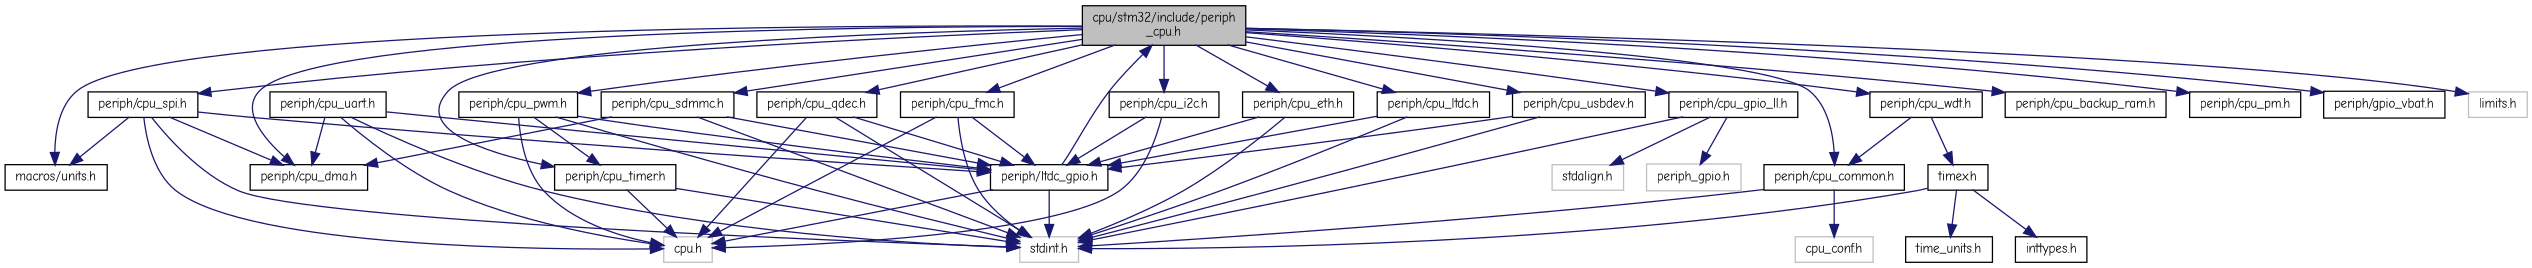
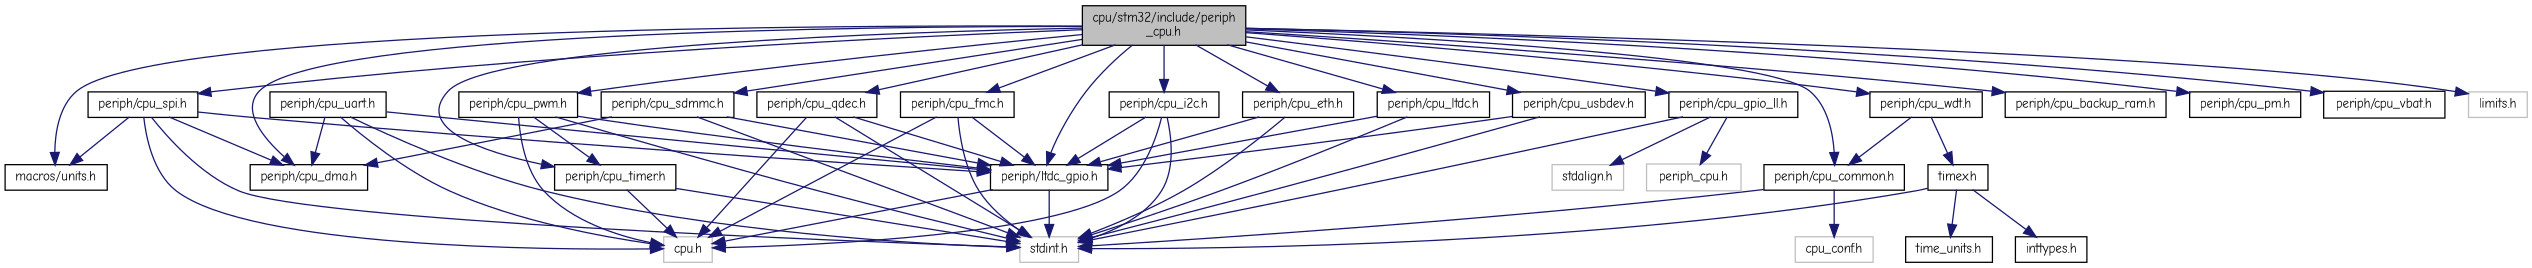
(2384, 105) -> (2384, 105)
(1098, 107) -> (1085, 93)
(1694, 177) -> (1694, 177)
none -> (1158, 195)
